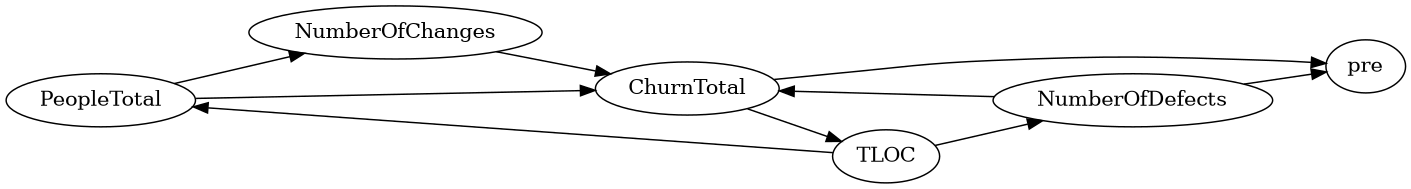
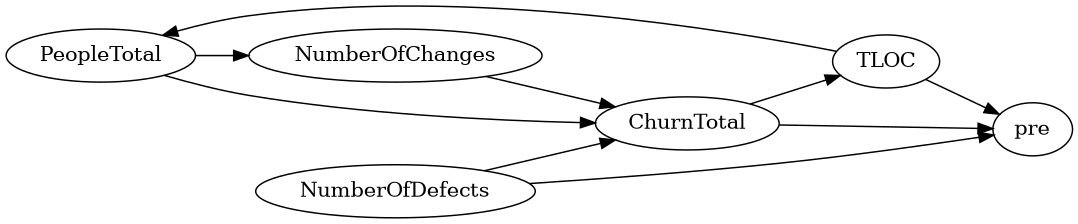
(982, 135) -> (956, 94)
